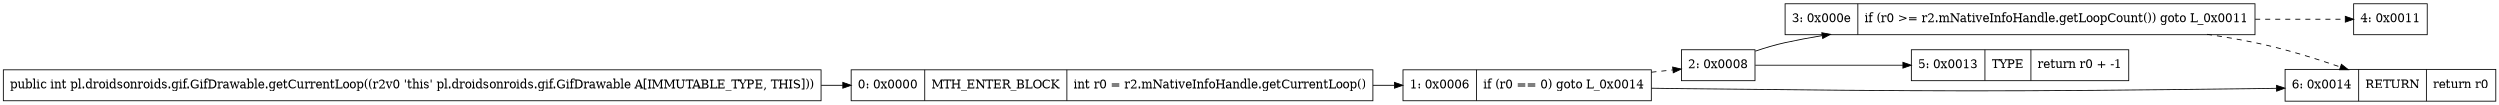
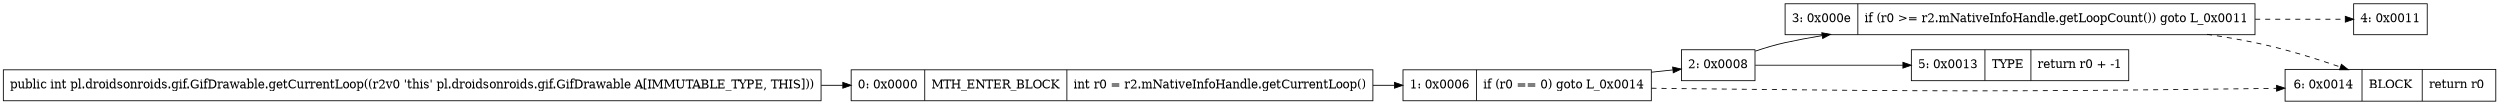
(1662, 71) -> (1662, 71)
(2393, 85) -> (2390, 85)
(1964, 91) -> (1964, 91)
